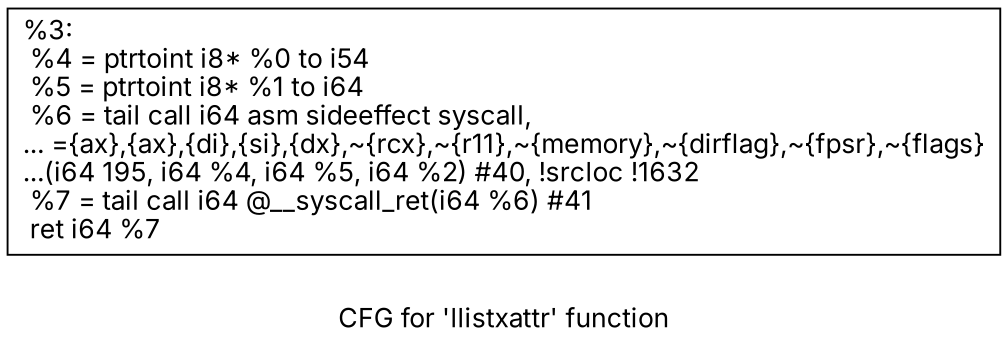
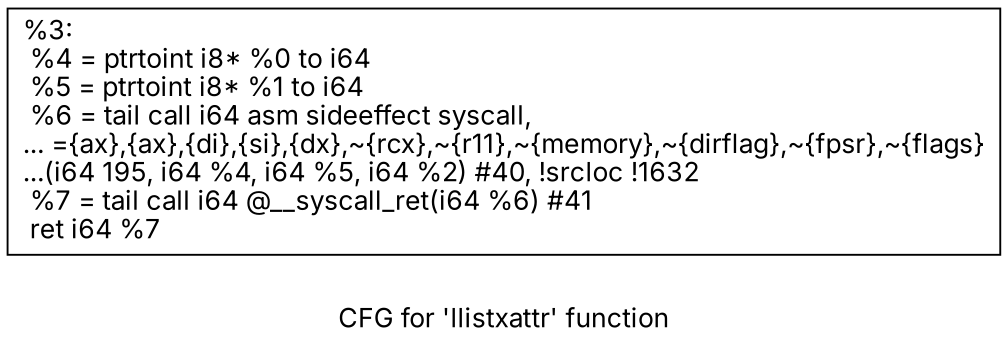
(197, 60) -> (197, 60)
